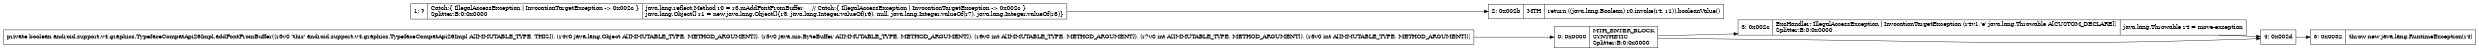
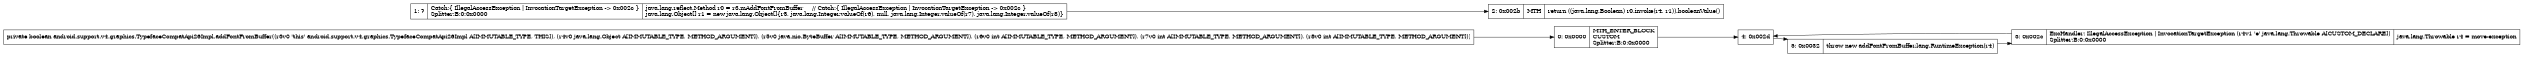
(1696, 35) -> (2002, 44)
(1610, 37) -> (1606, 37)
(2411, 37) -> (1910, 46)
